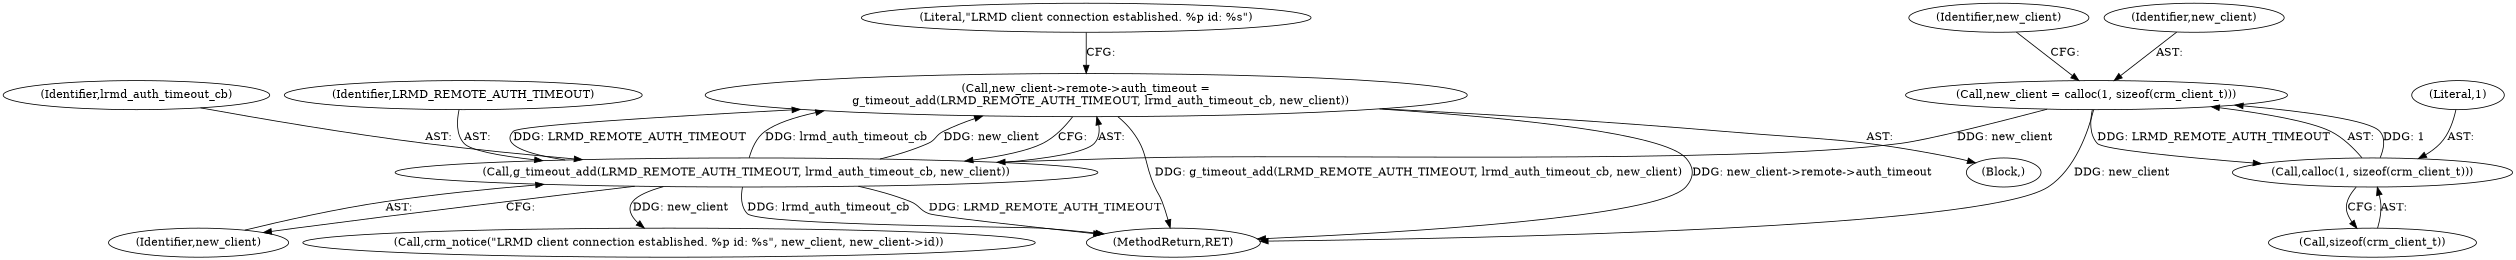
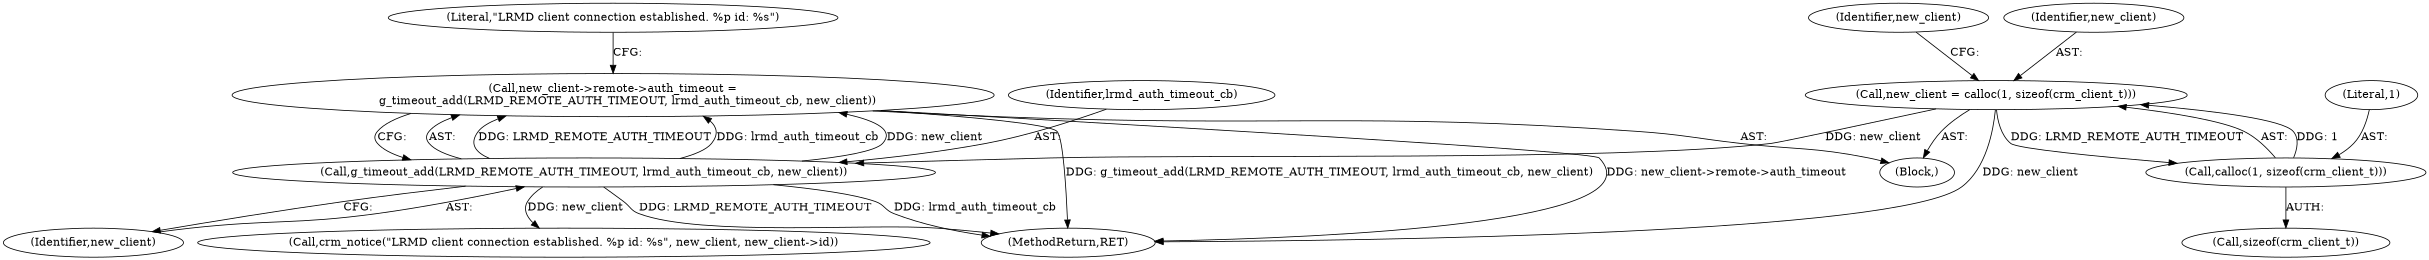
(463, 95) -> none
none -> (1946, 127)
(2364, 208) -> (2307, 208)
(2381, 212) -> none
